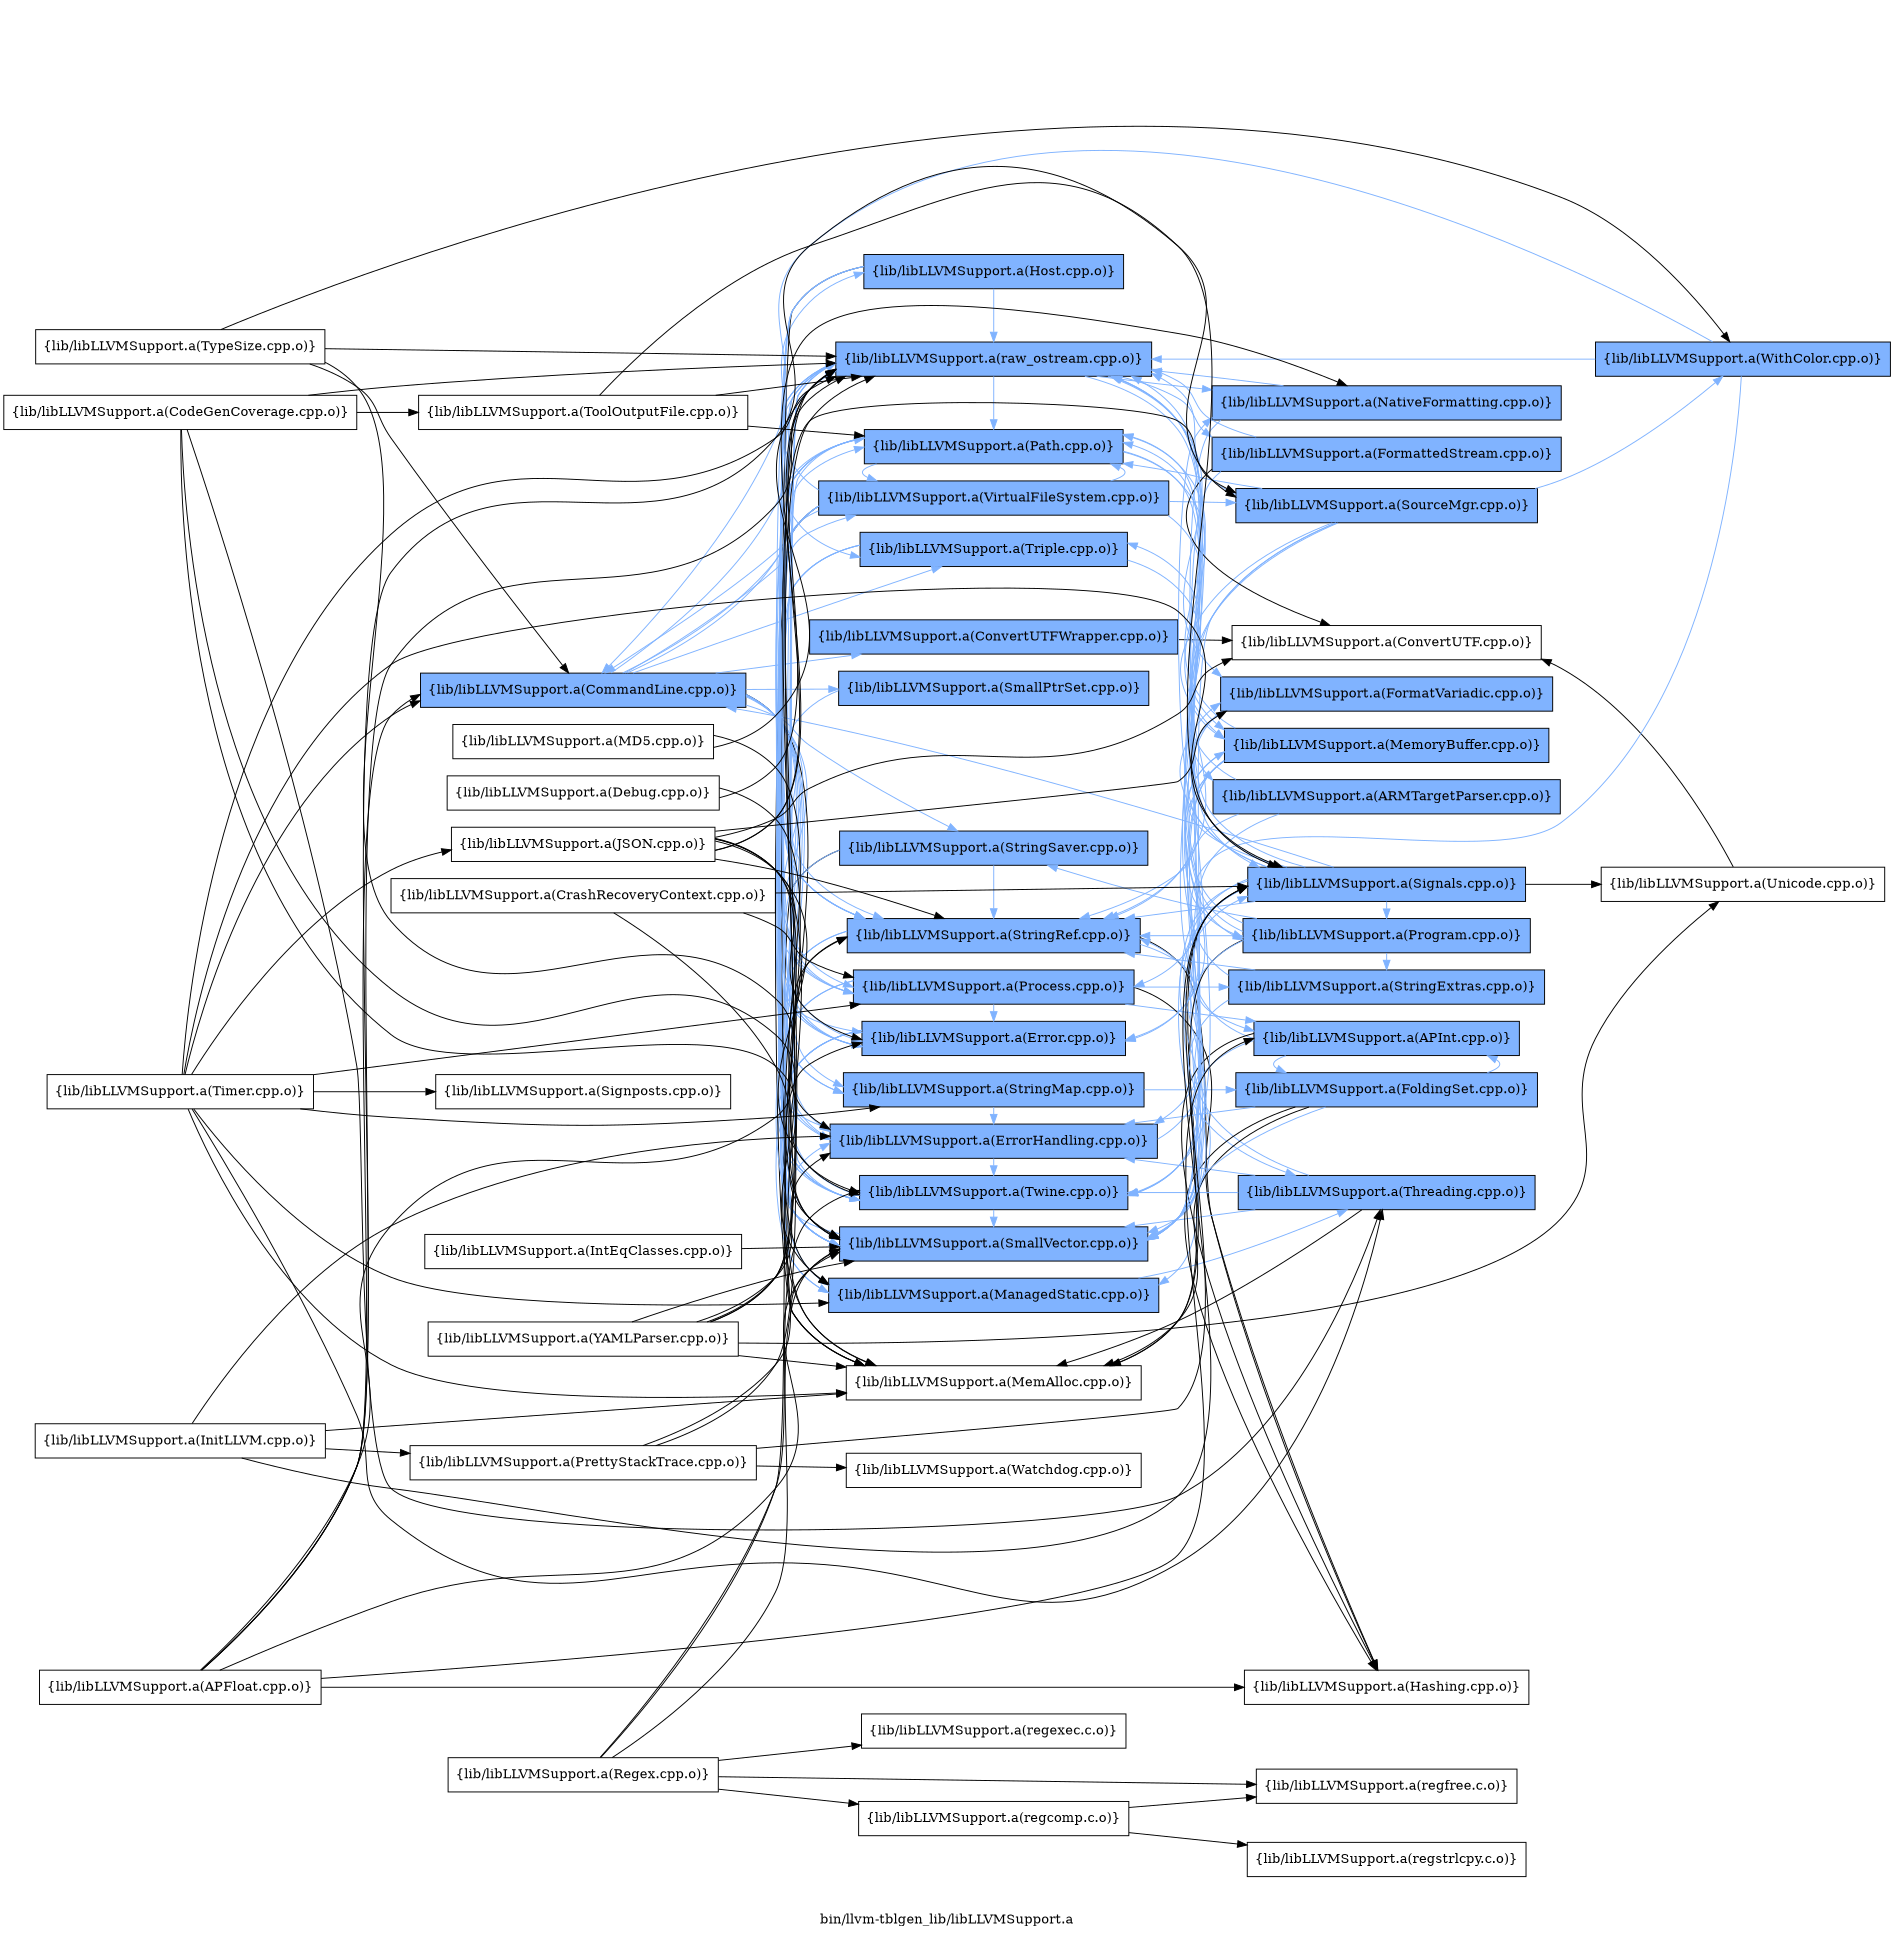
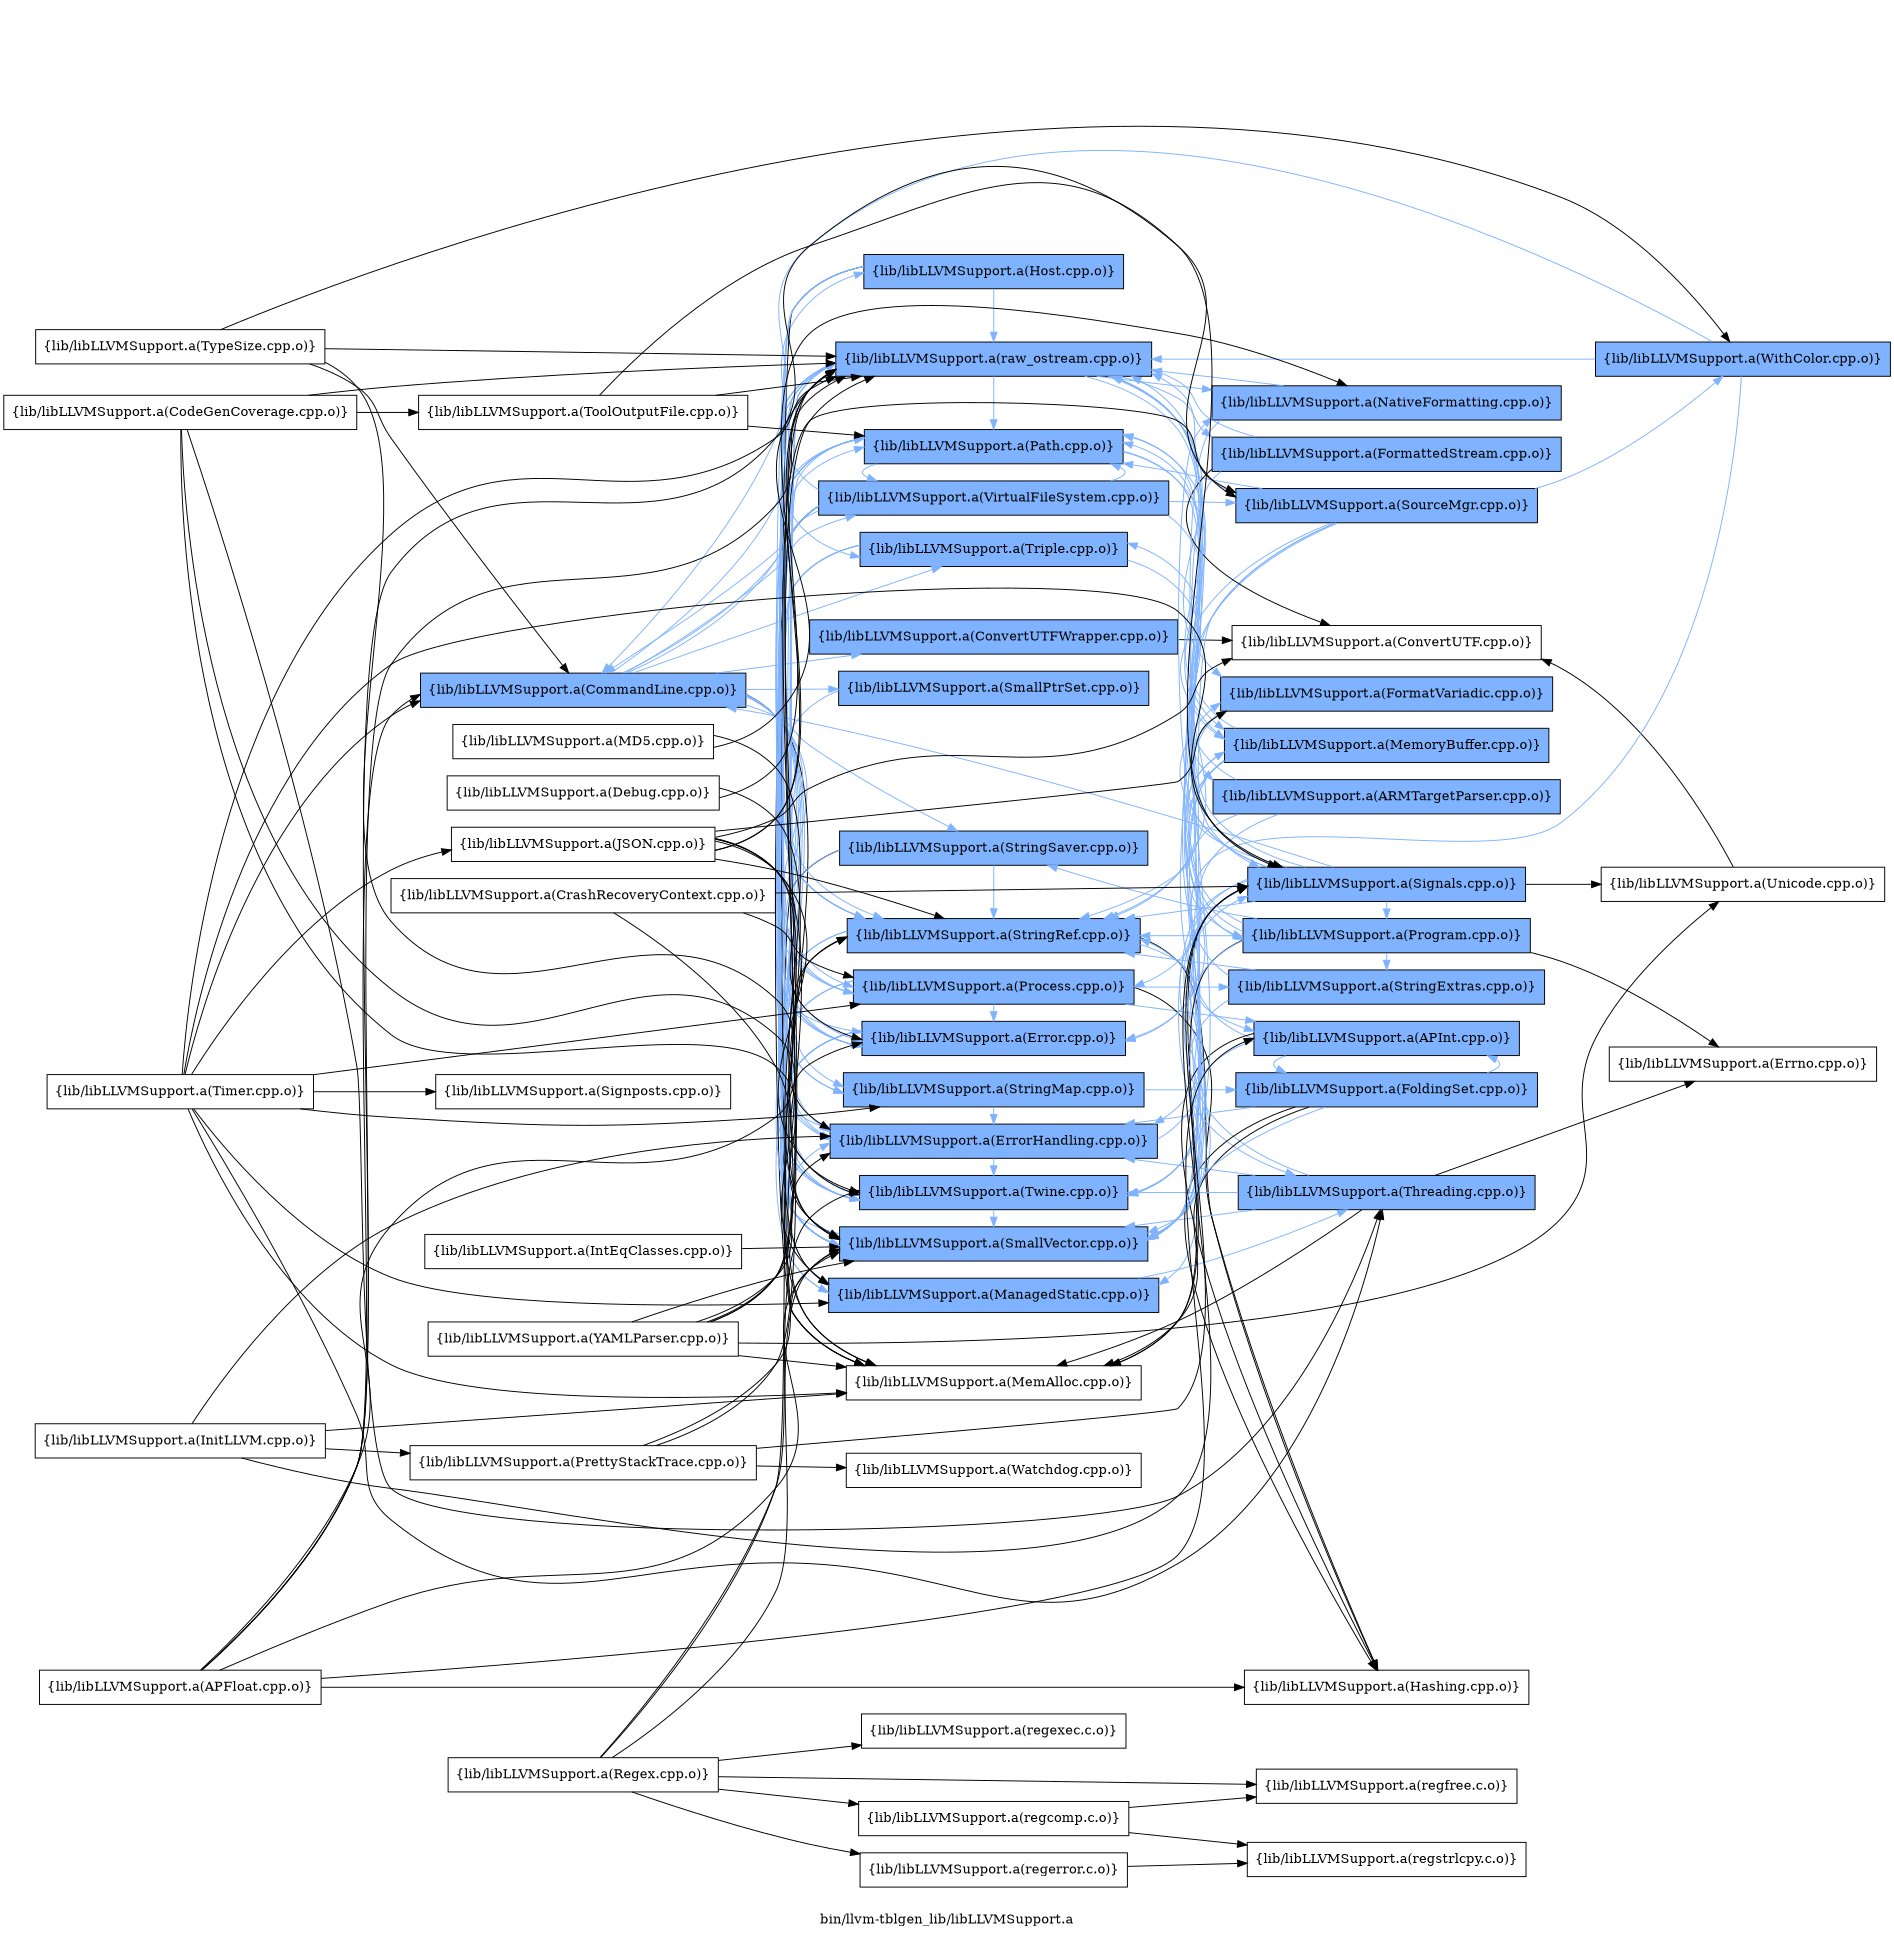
none -> (1743, 1064)
none -> (994, 1870)
